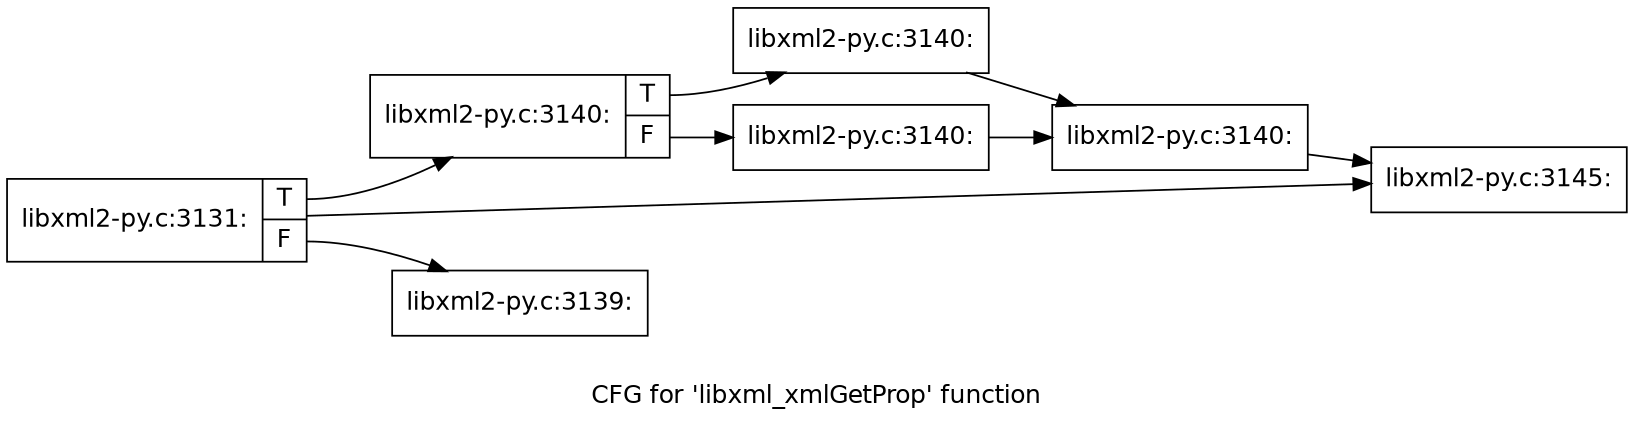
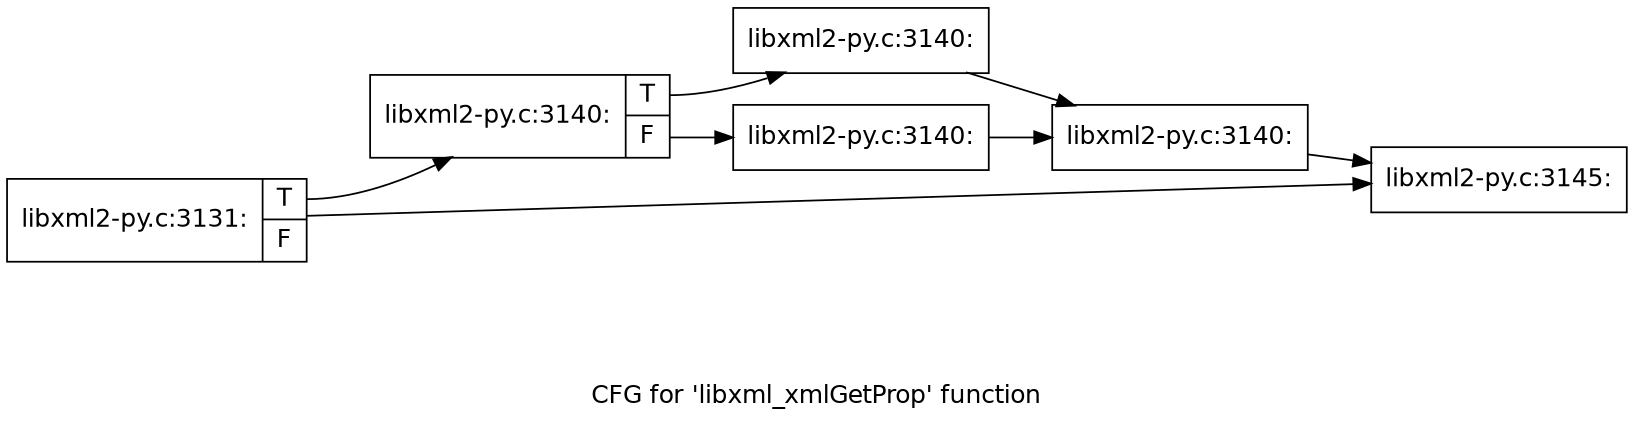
(520, 303) -> none
